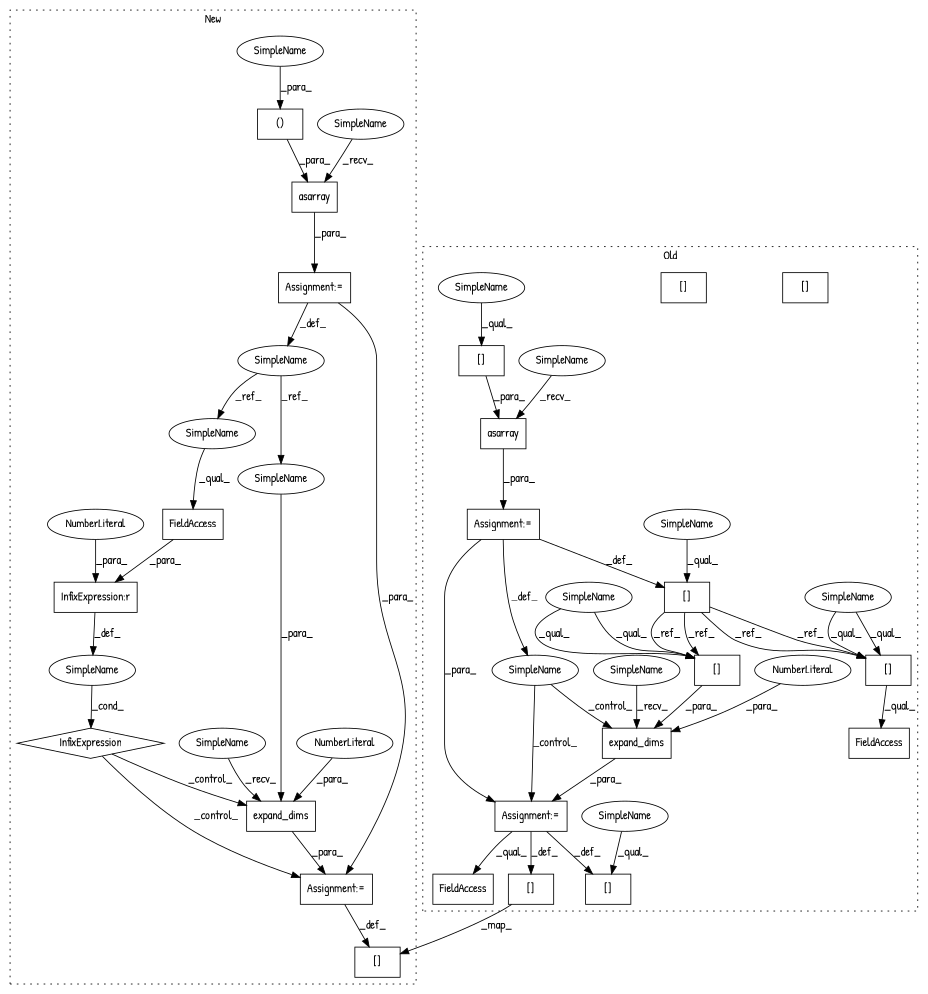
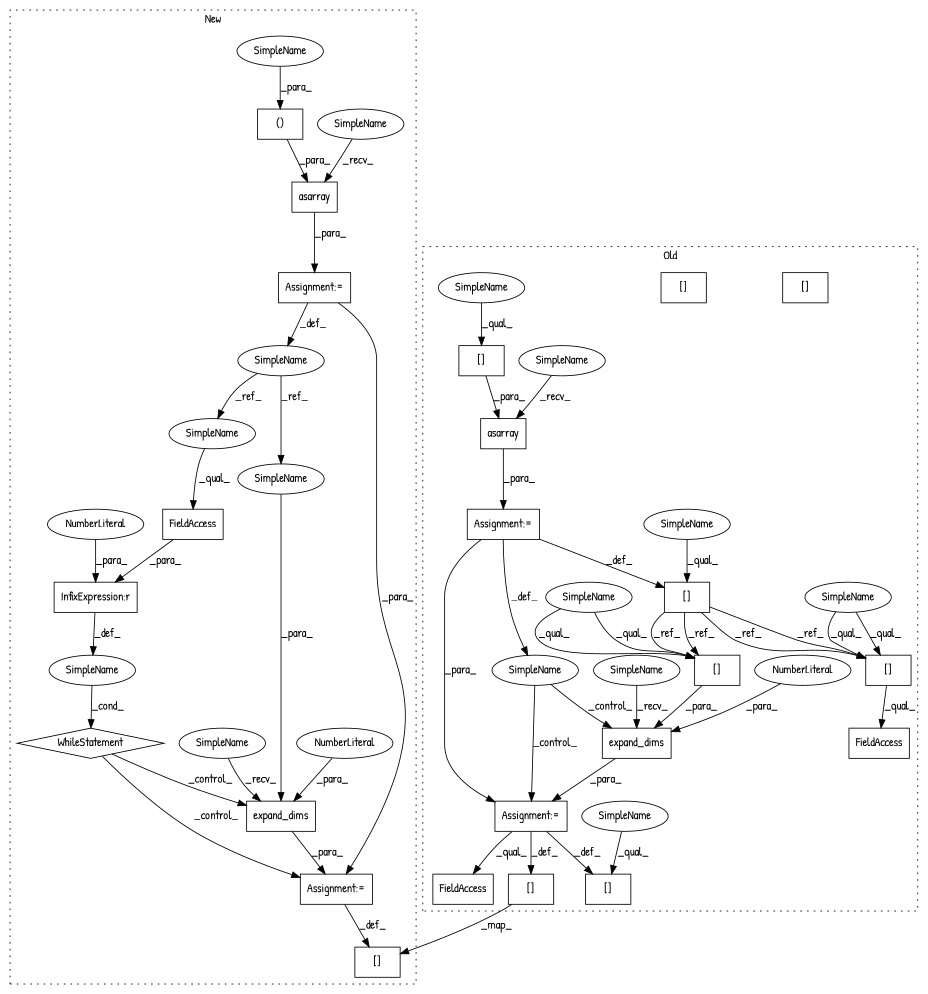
(91, 743) -> (91, 743)
